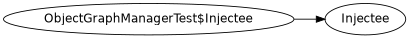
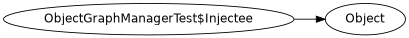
(365, 19) -> (365, 19)
